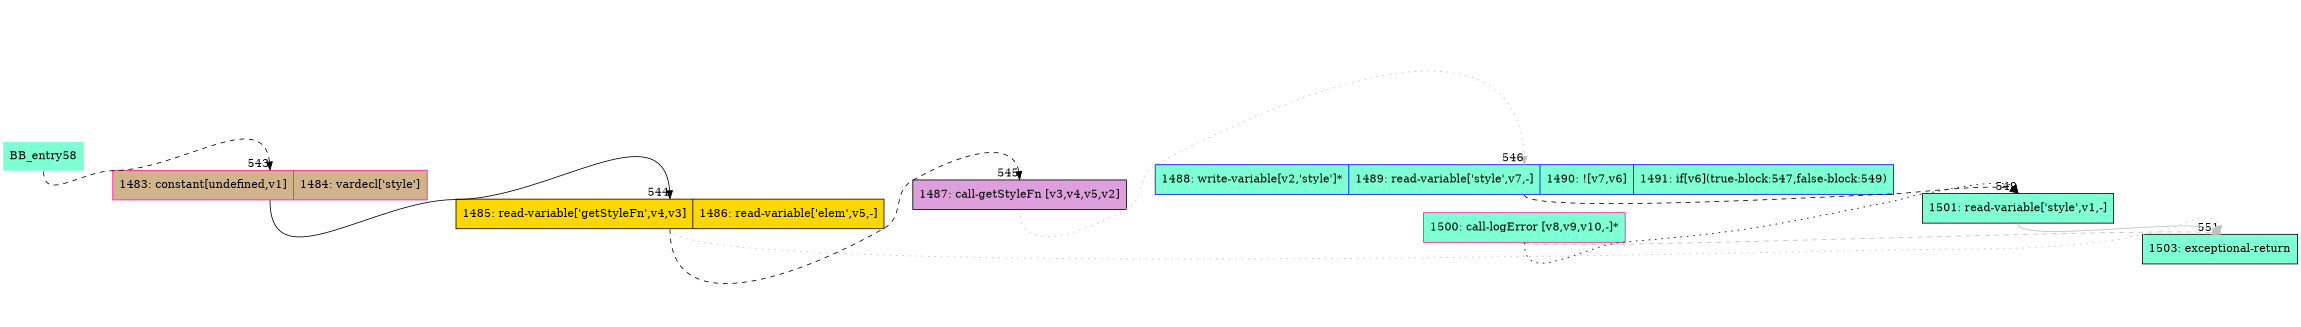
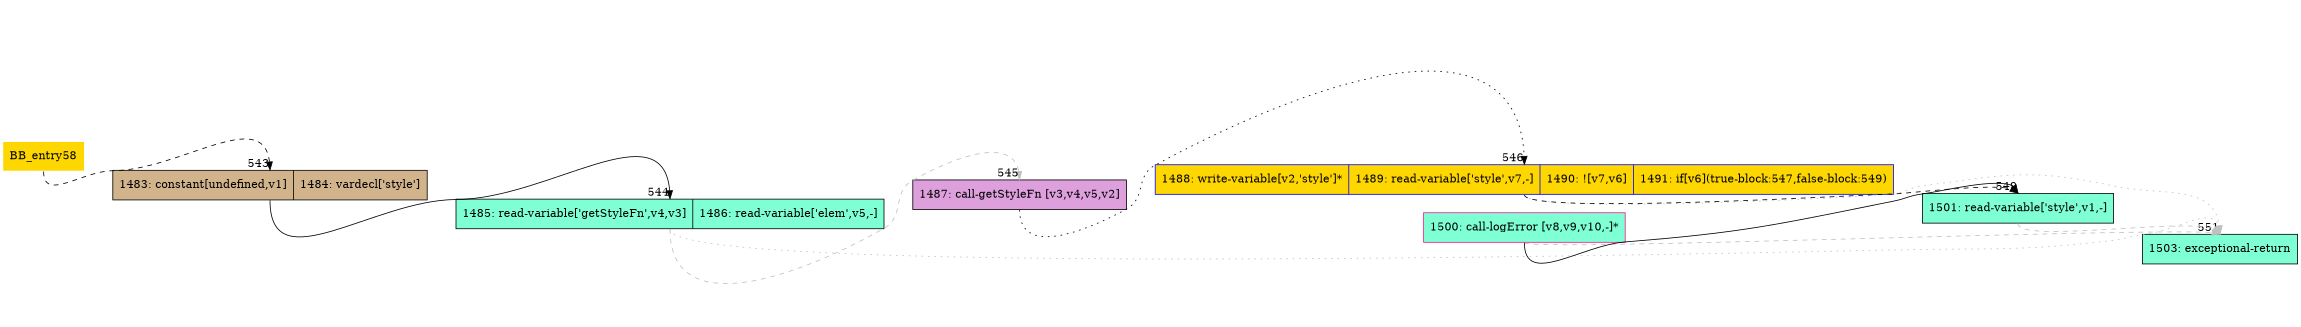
(1269, 111) -> (1269, 111)
(44, 156) -> (44, 156)
(1524, 180) -> (1524, 180)
none -> (1933, 184)
(270, 185) -> (270, 185)
(670, 214) -> (670, 214)
(1763, 226) -> (1763, 226)
(2145, 227) -> (2145, 227)
(849, 247) -> (849, 247)
